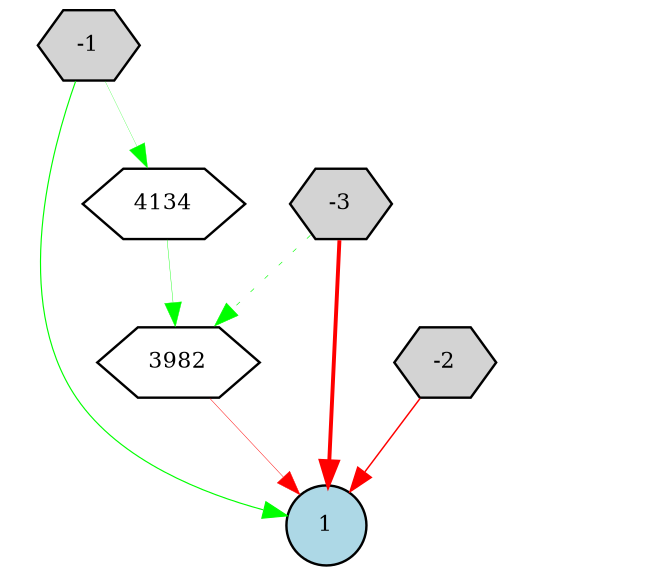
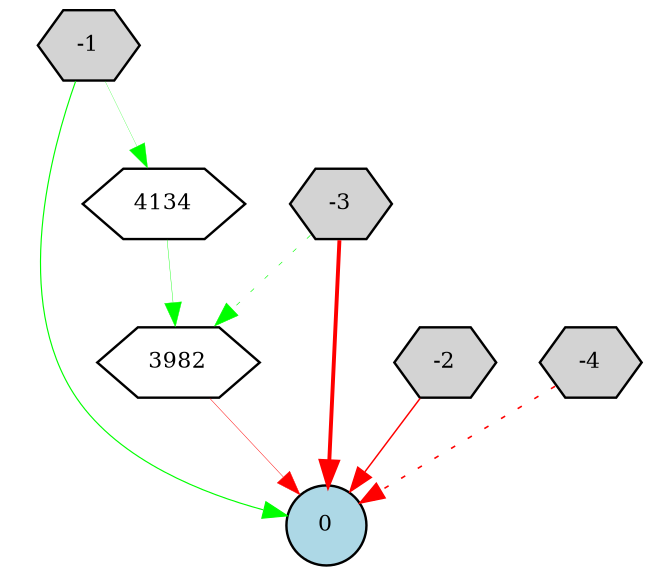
none -> (591, 362)
(326, 525) -> (326, 525)
